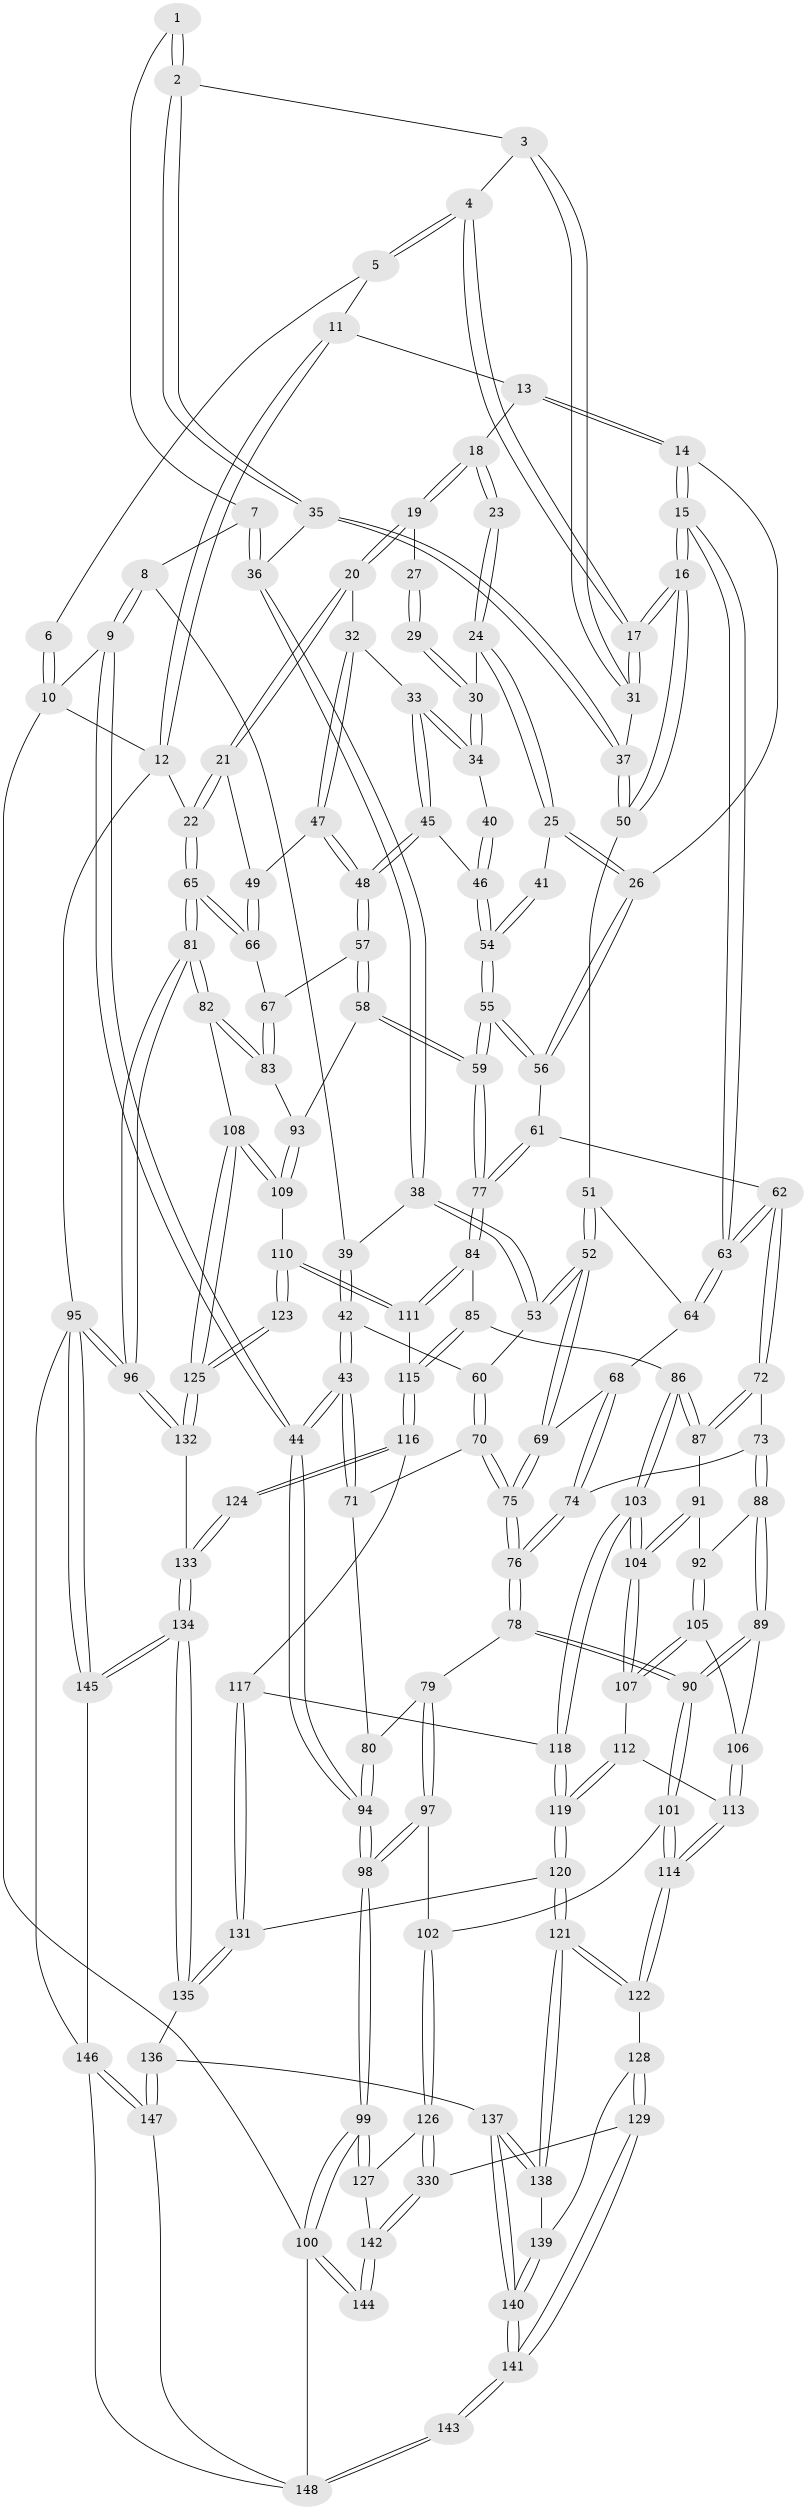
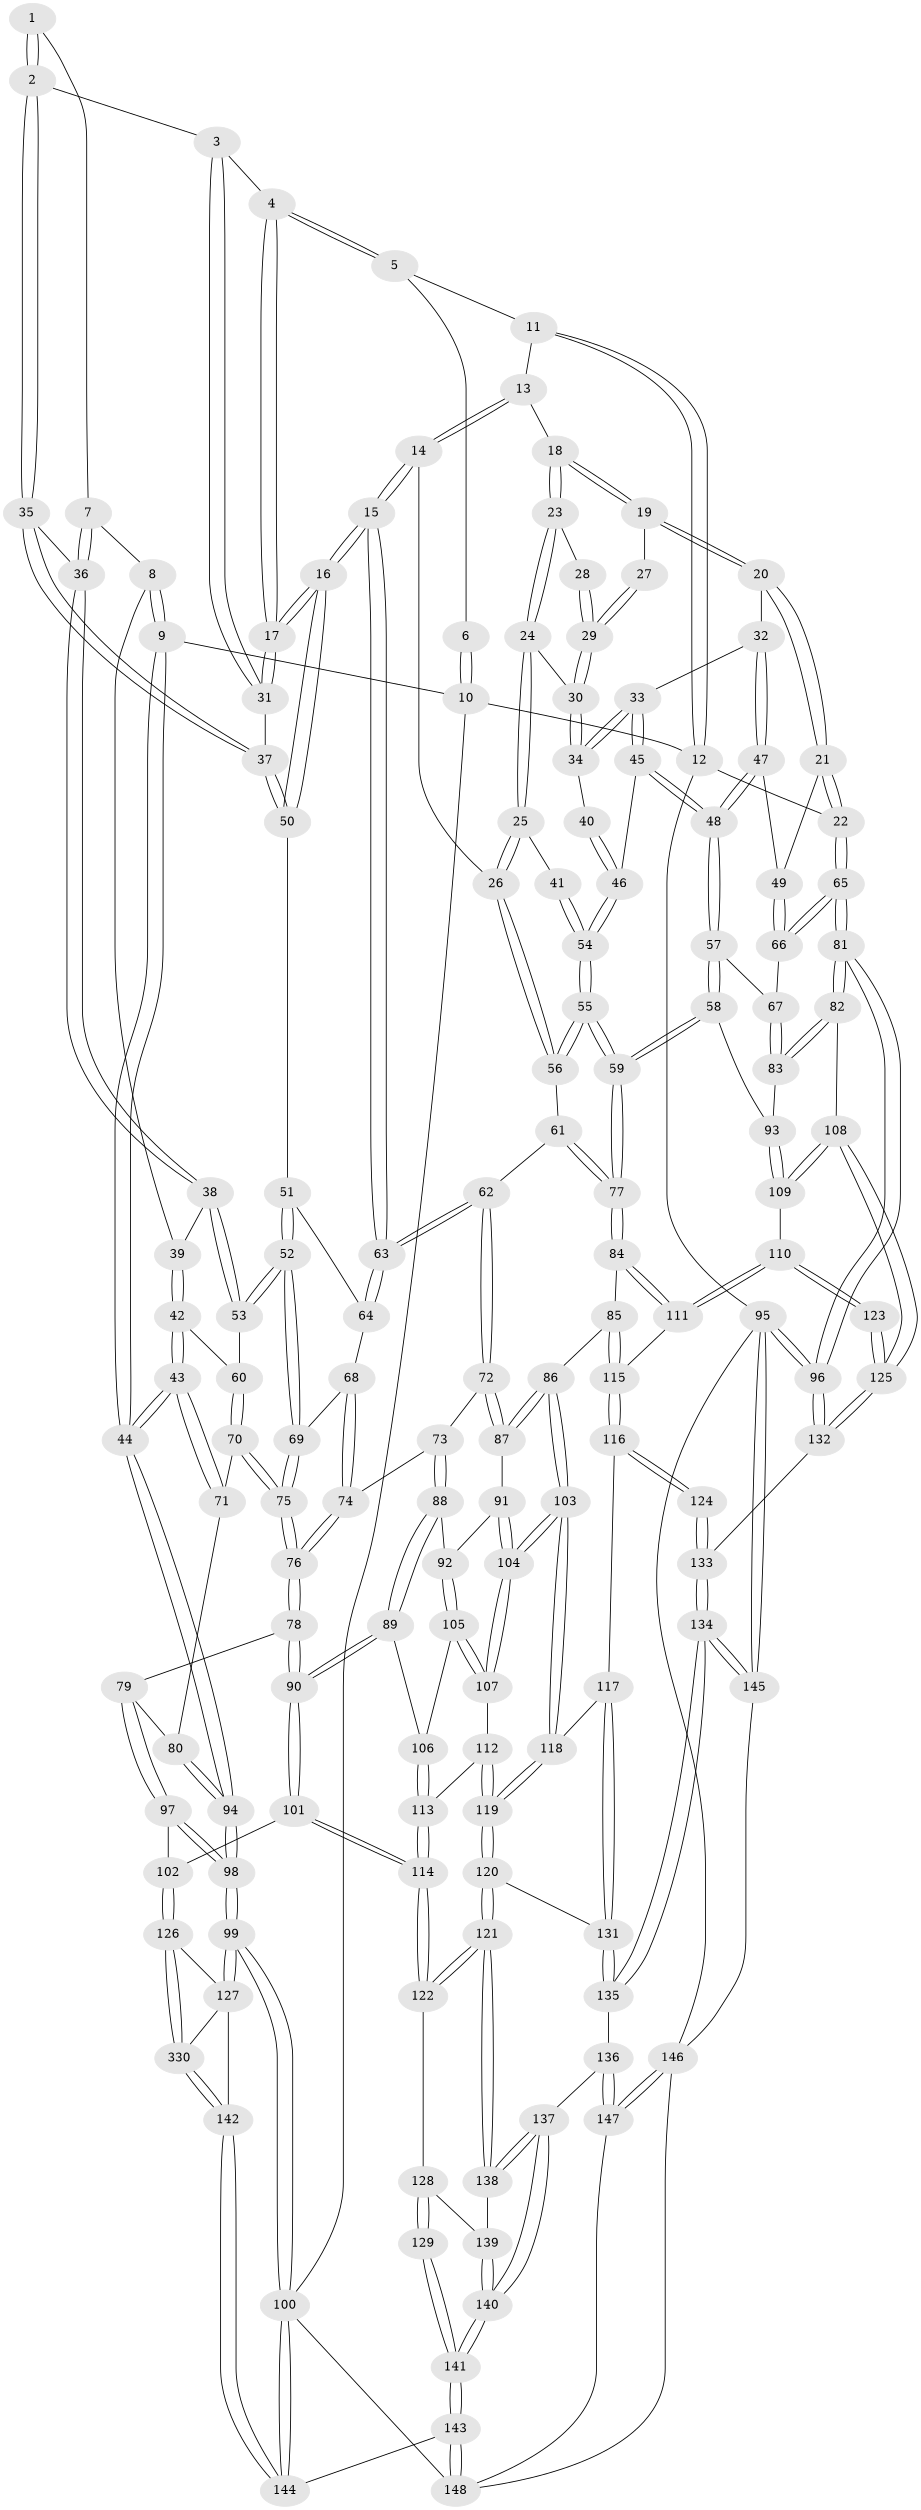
none -> (583, 575)
(534, 2151) -> (204, 2027)
none -> (370, 2460)
